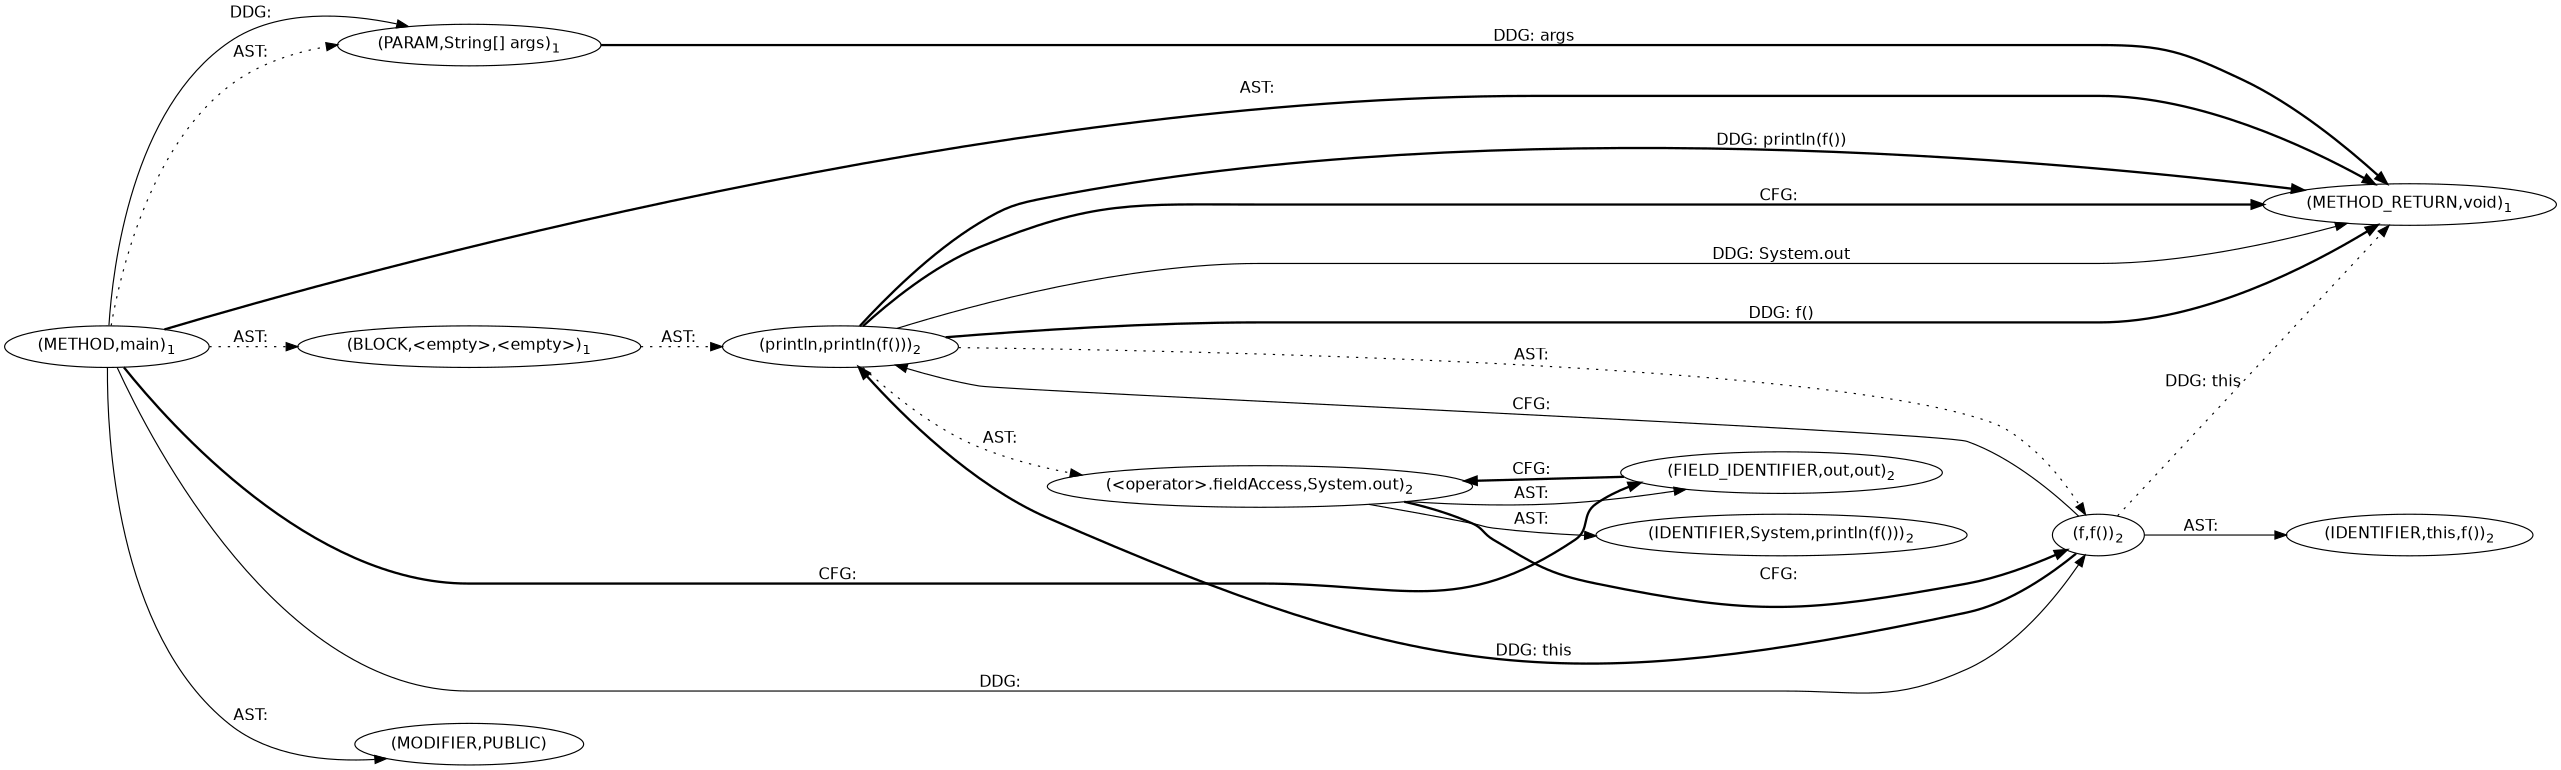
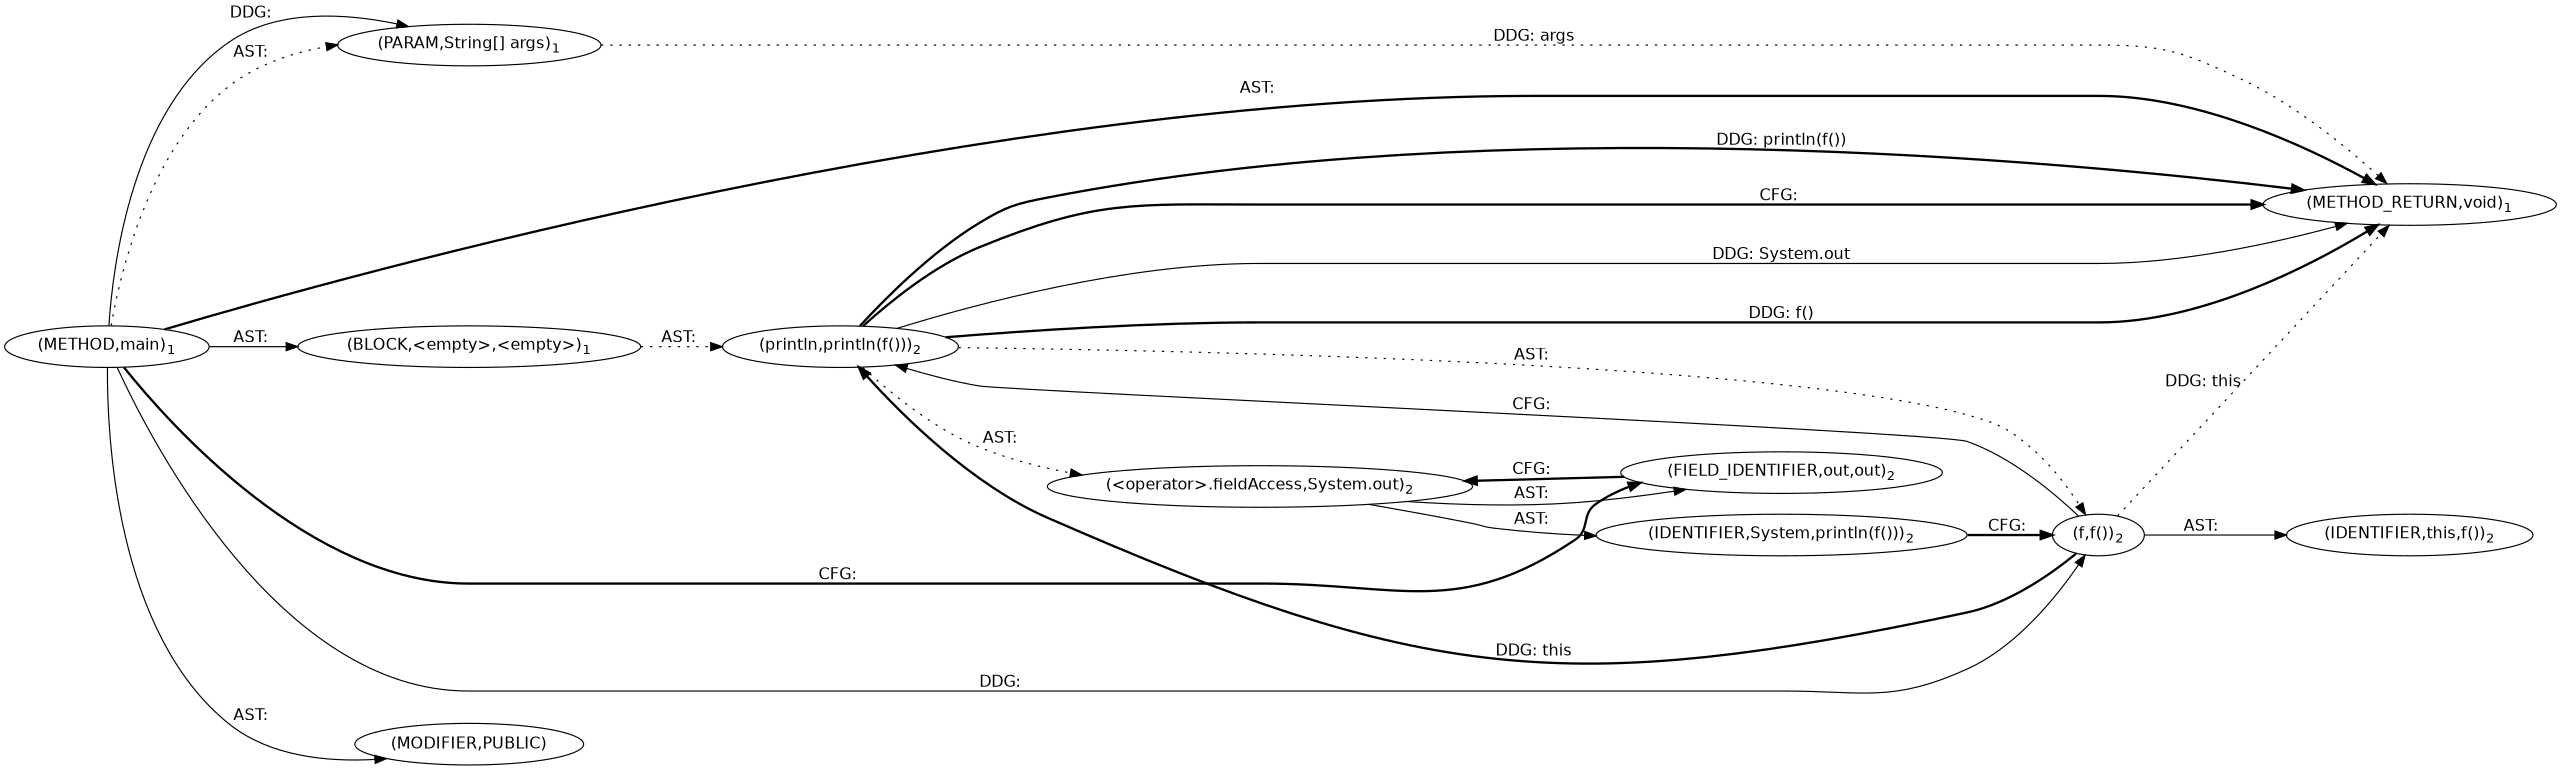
(1508, 45) -> (1508, 45)
(248, 347) -> (248, 347)
(1723, 604) -> (2004, 535)
